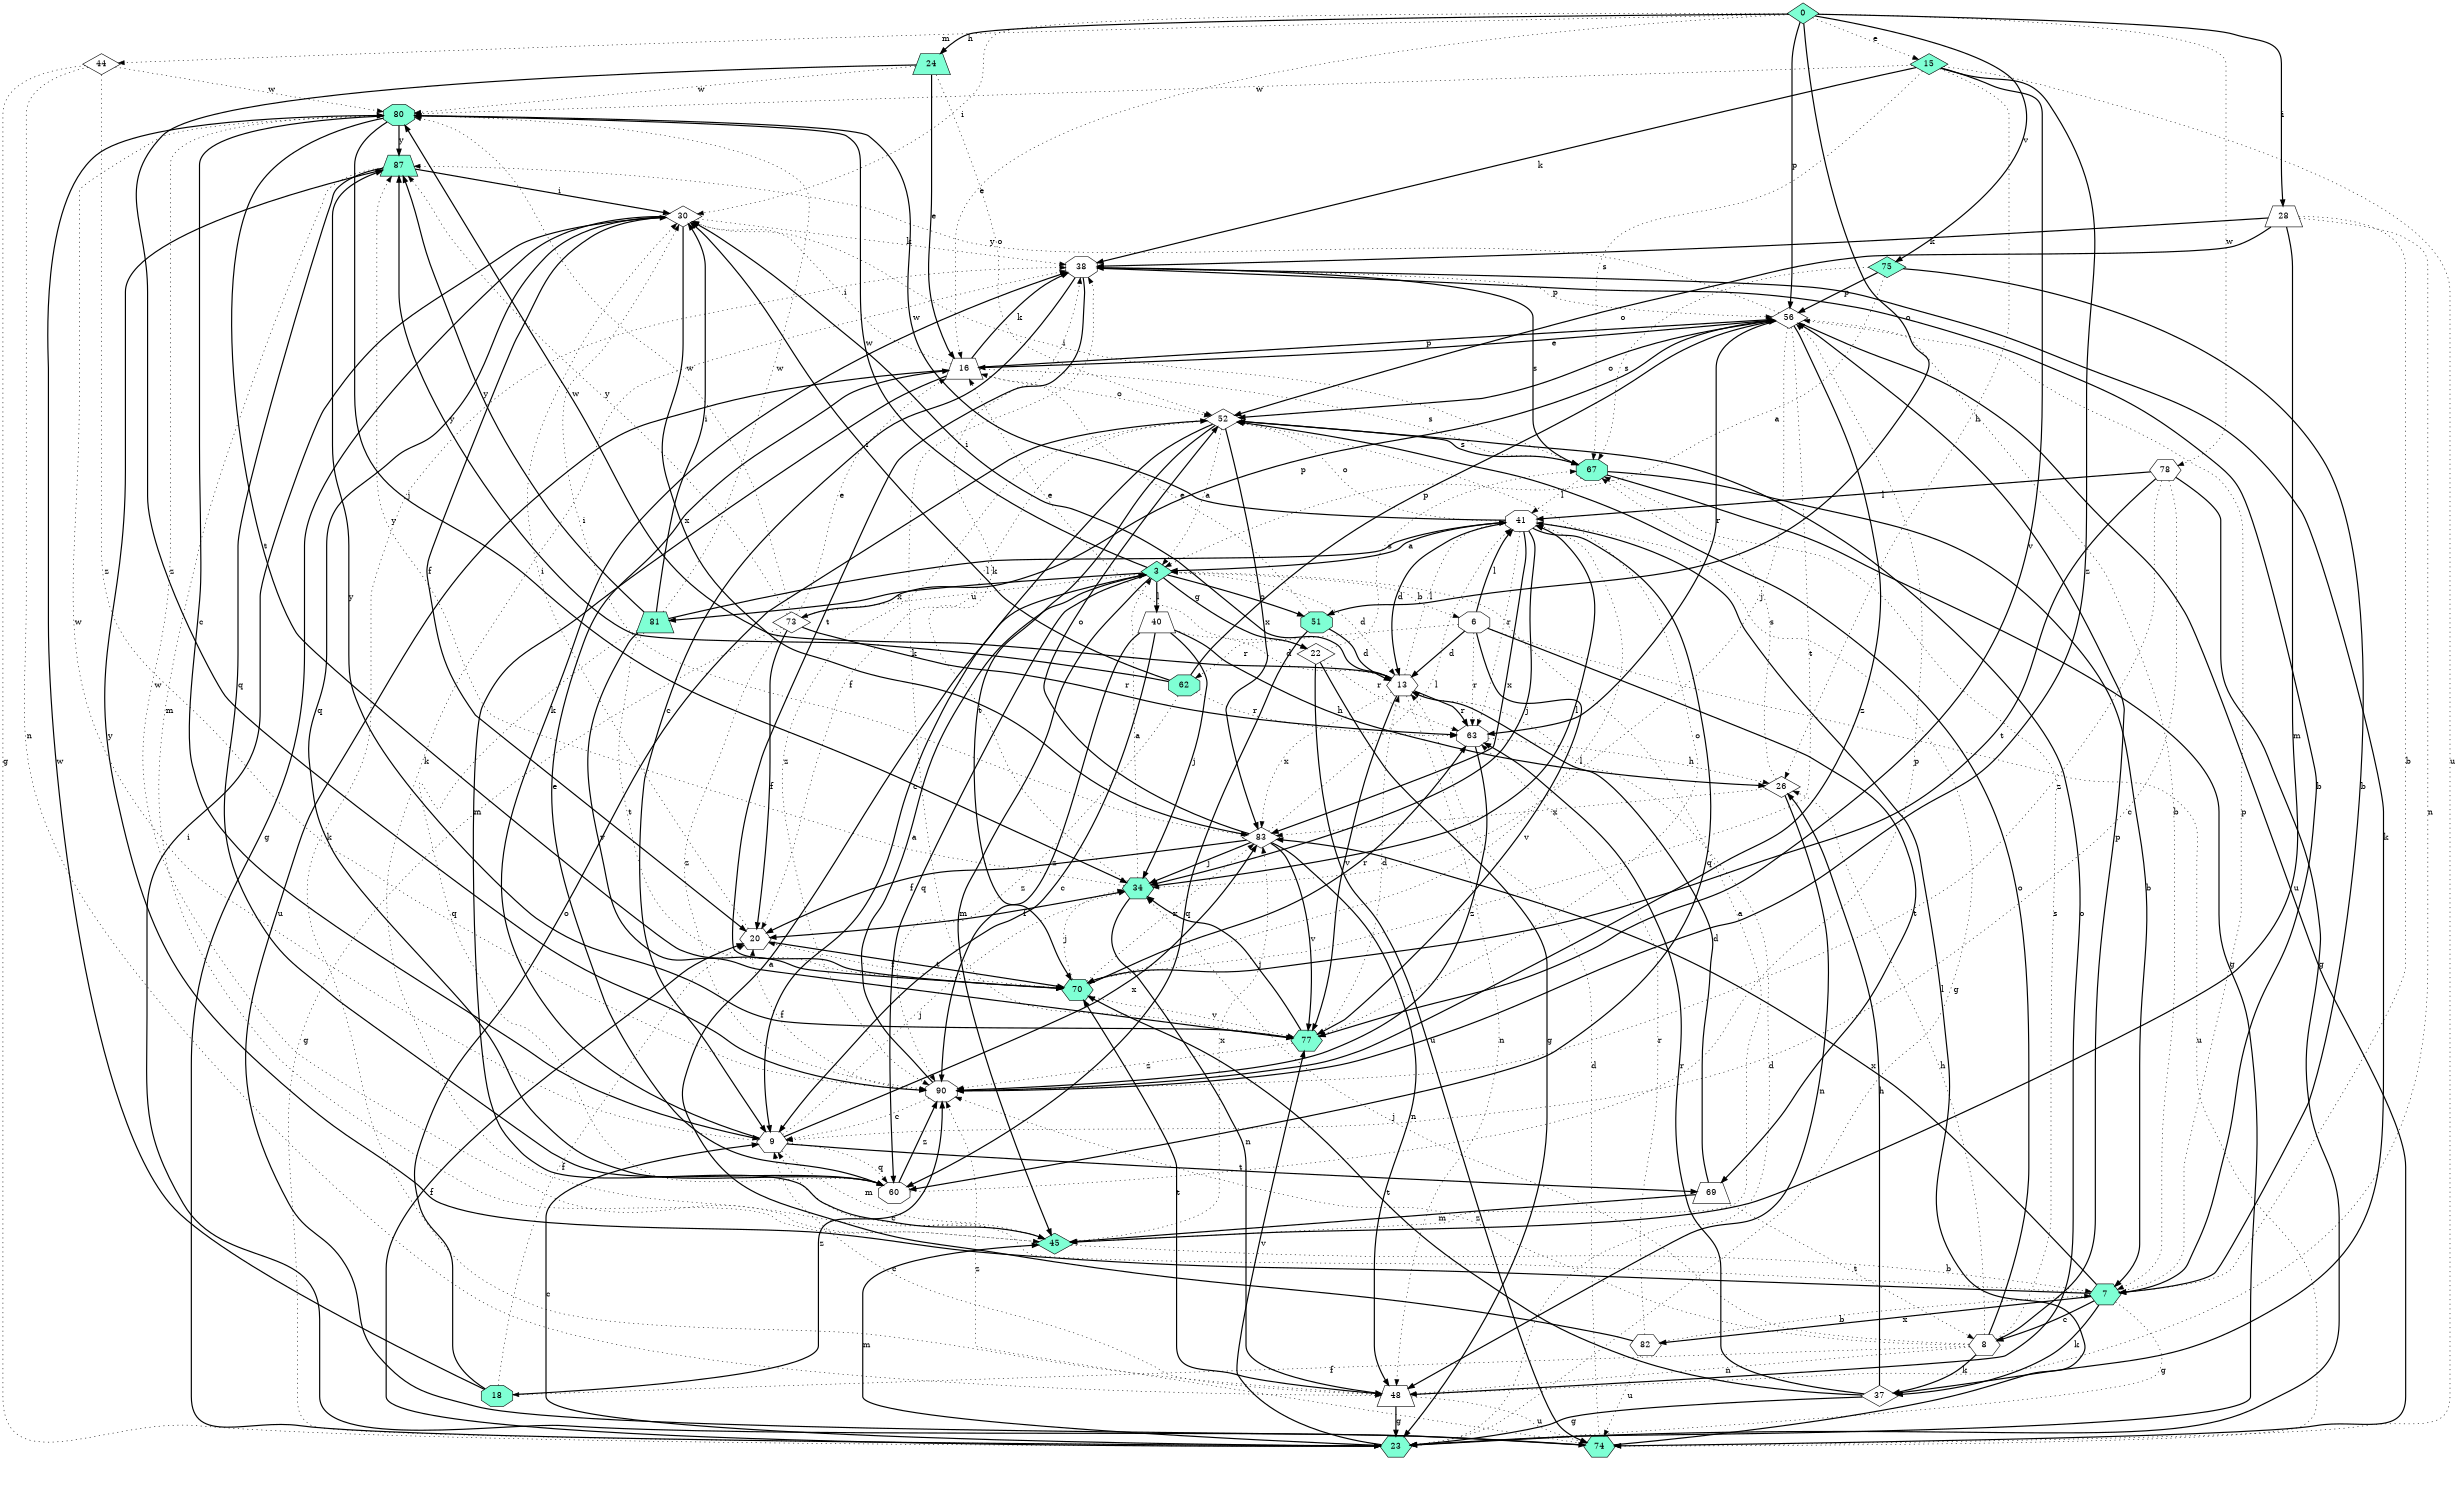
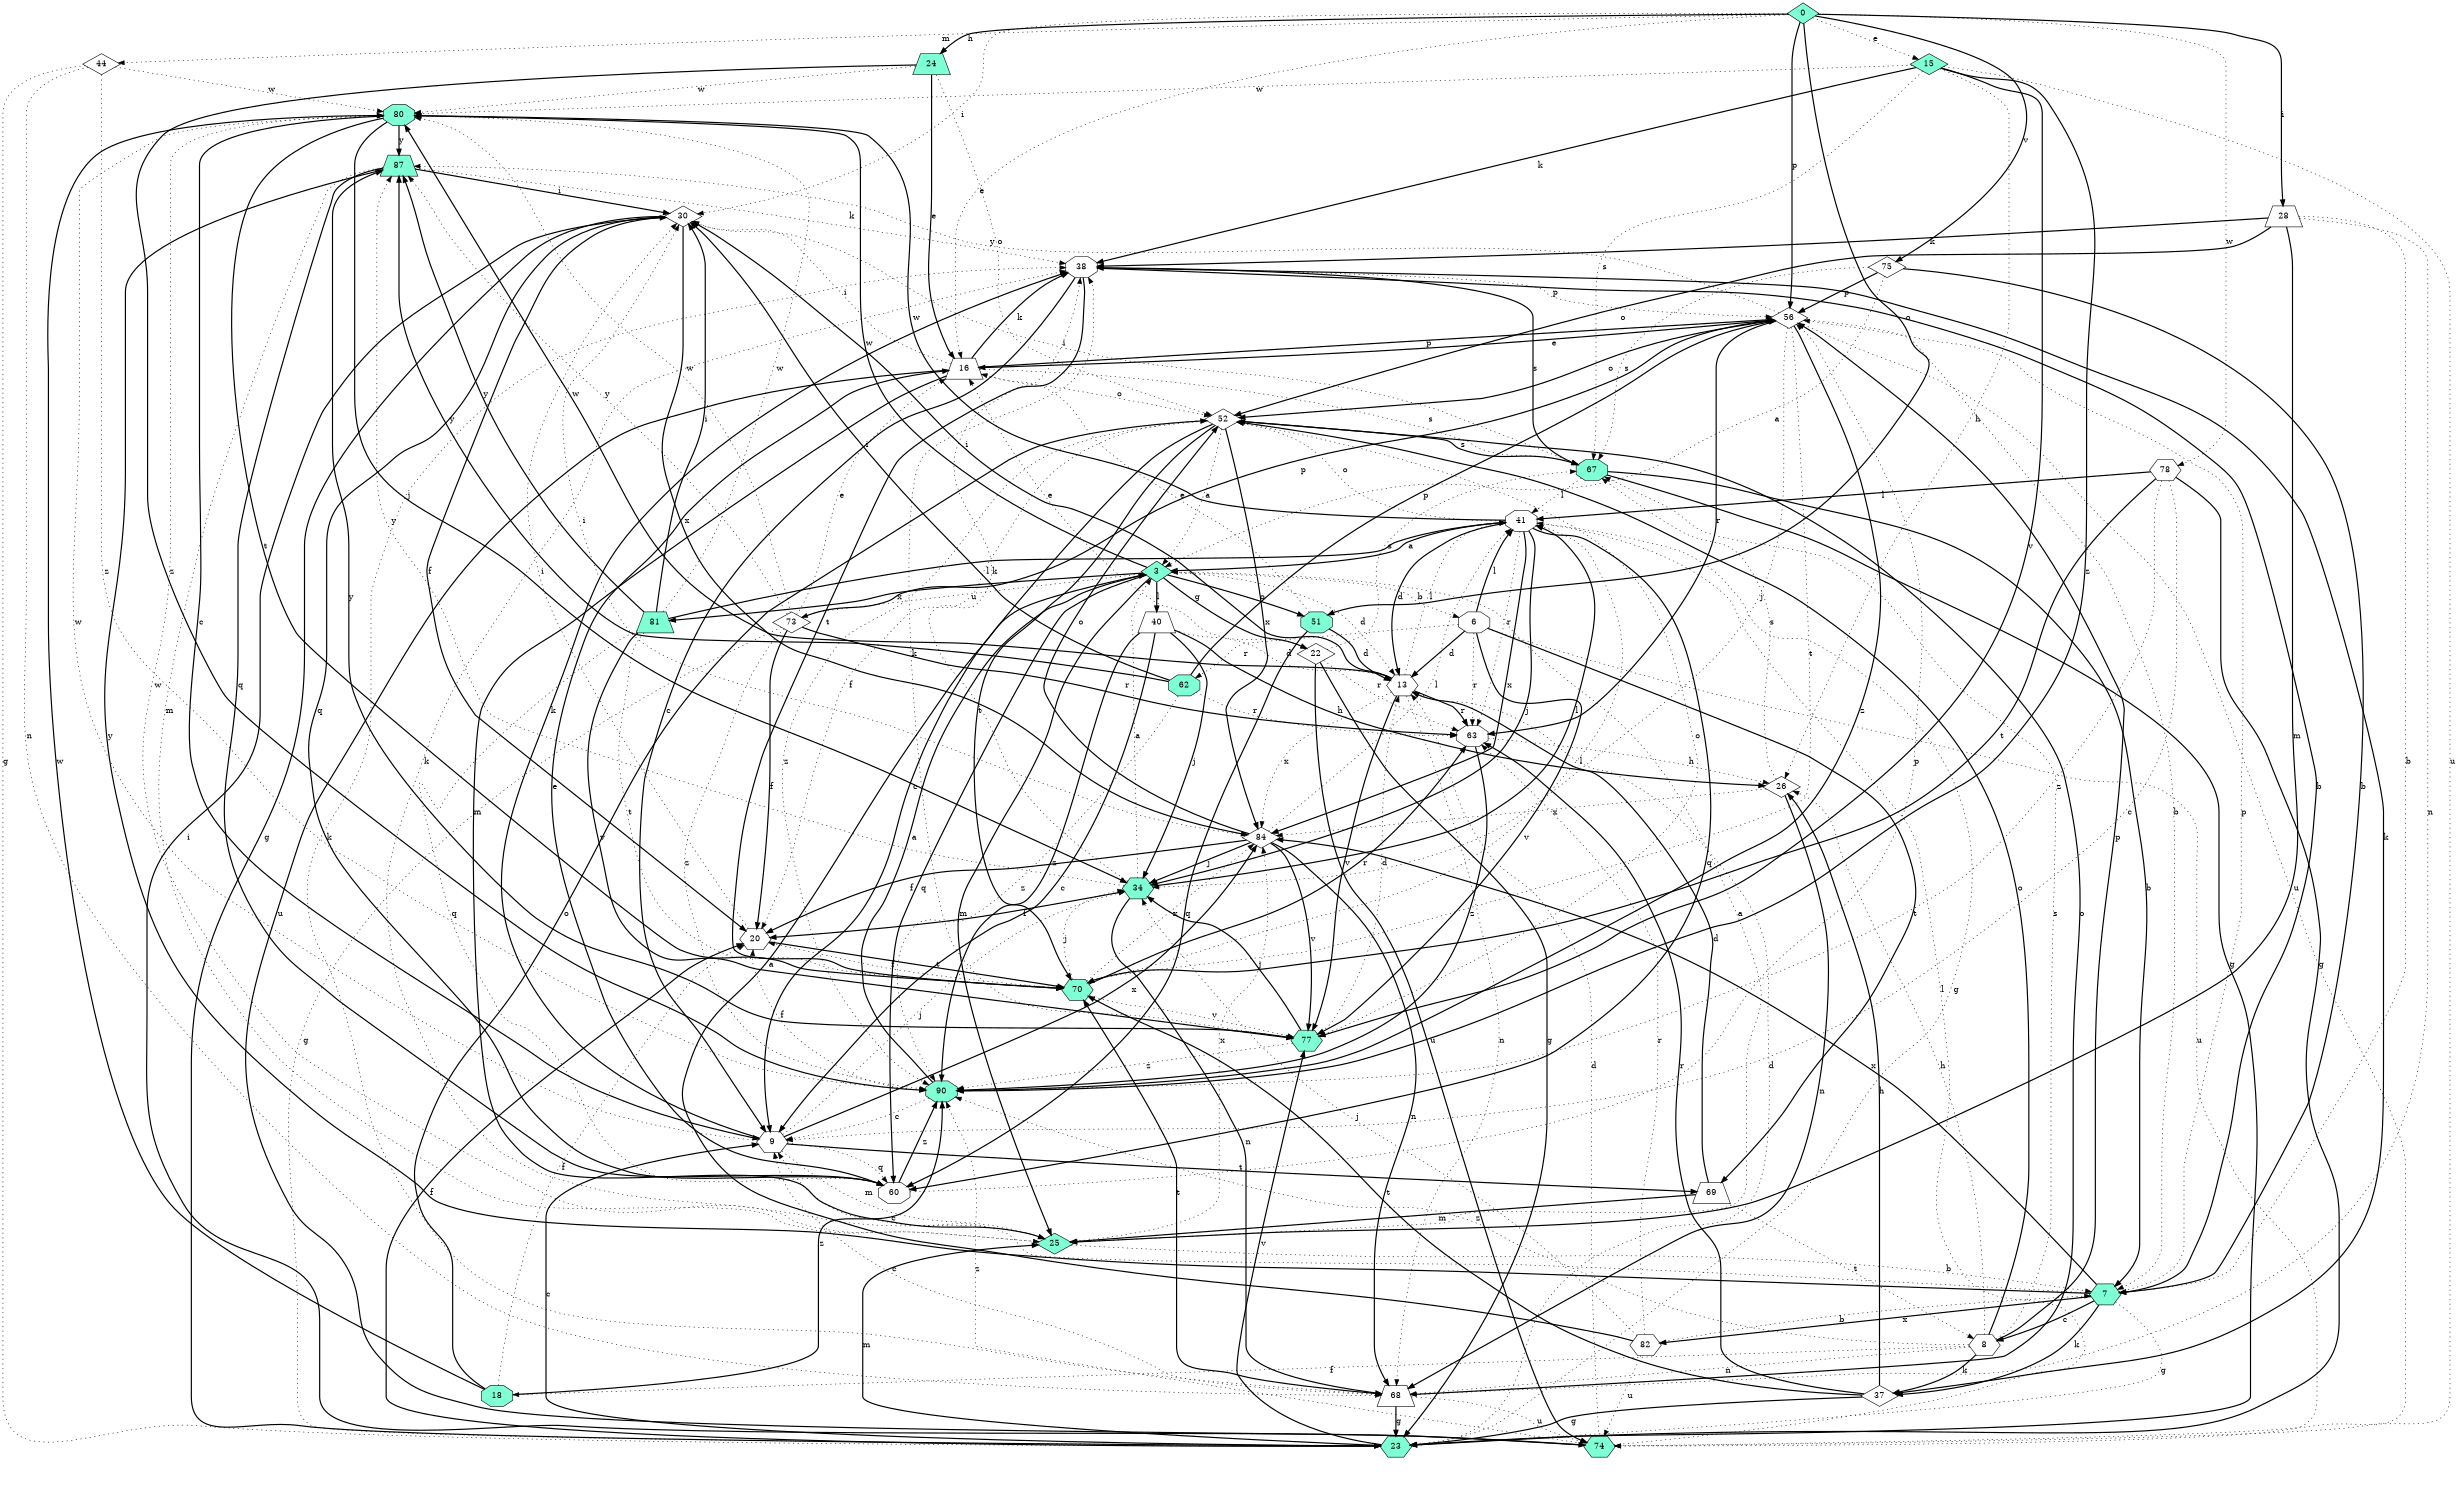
(879, 241) -> (738, 210)
(1887, 267) -> (1887, 267)
(1261, 838) -> (1261, 838)
(942, 1091) -> (942, 1091)
(1946, 1126) -> (1946, 1126)
(2400, 1138) -> (2400, 1138)
(1554, 1191) -> (1377, 1134)
(1055, 1244) -> (1055, 1244)
(1396, 1396) -> (1396, 1396)
